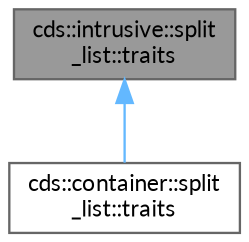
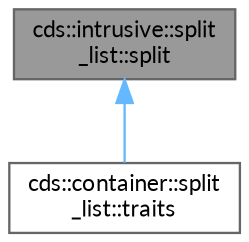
(125, 44) -> (125, 44)
